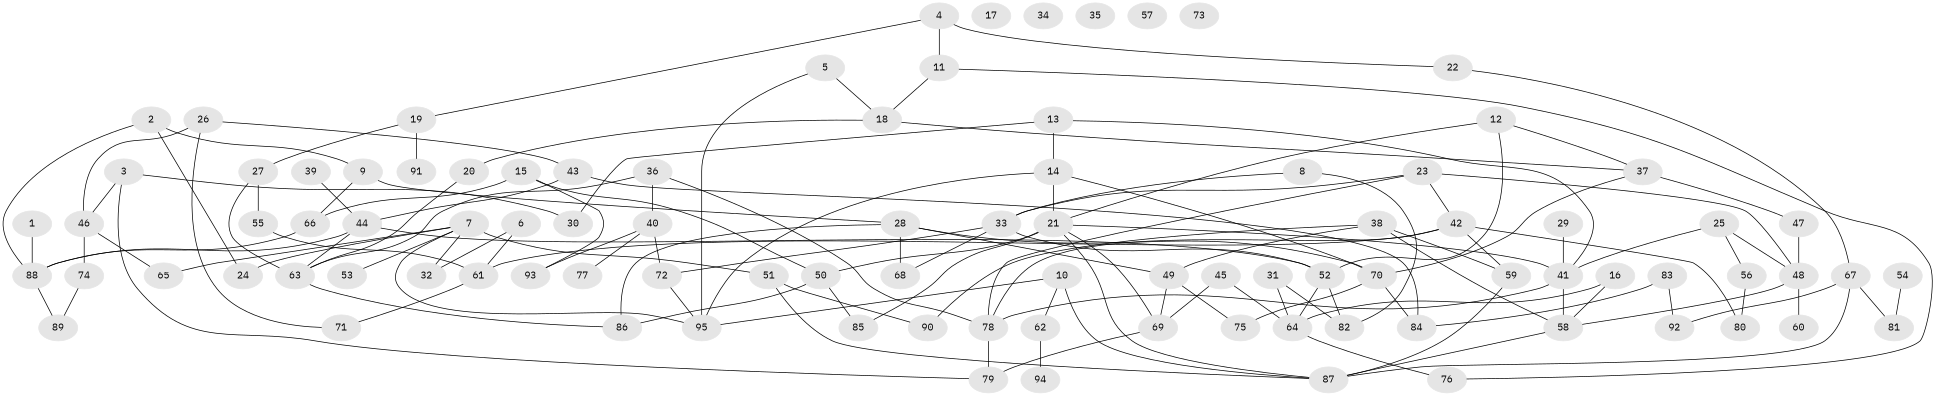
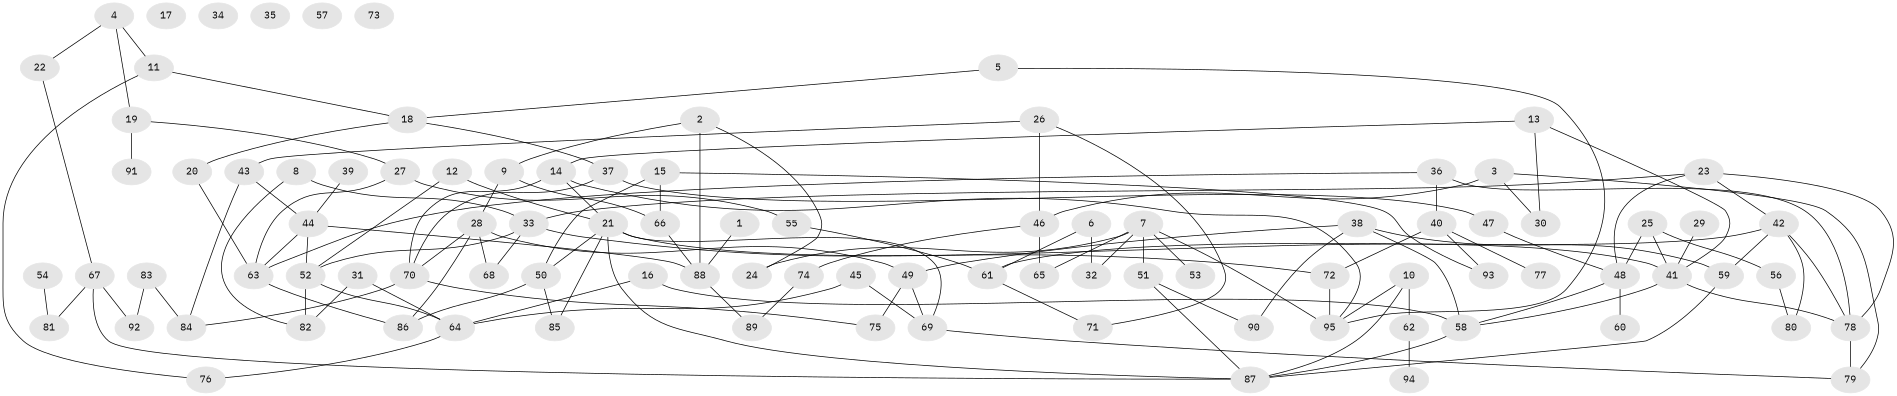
(1571, 144) -> none
